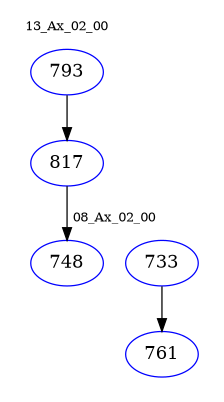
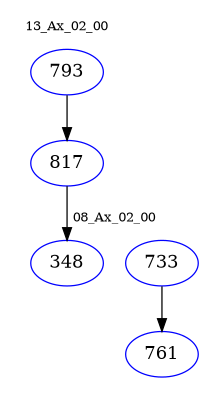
(67, 263) -> (67, 263)
